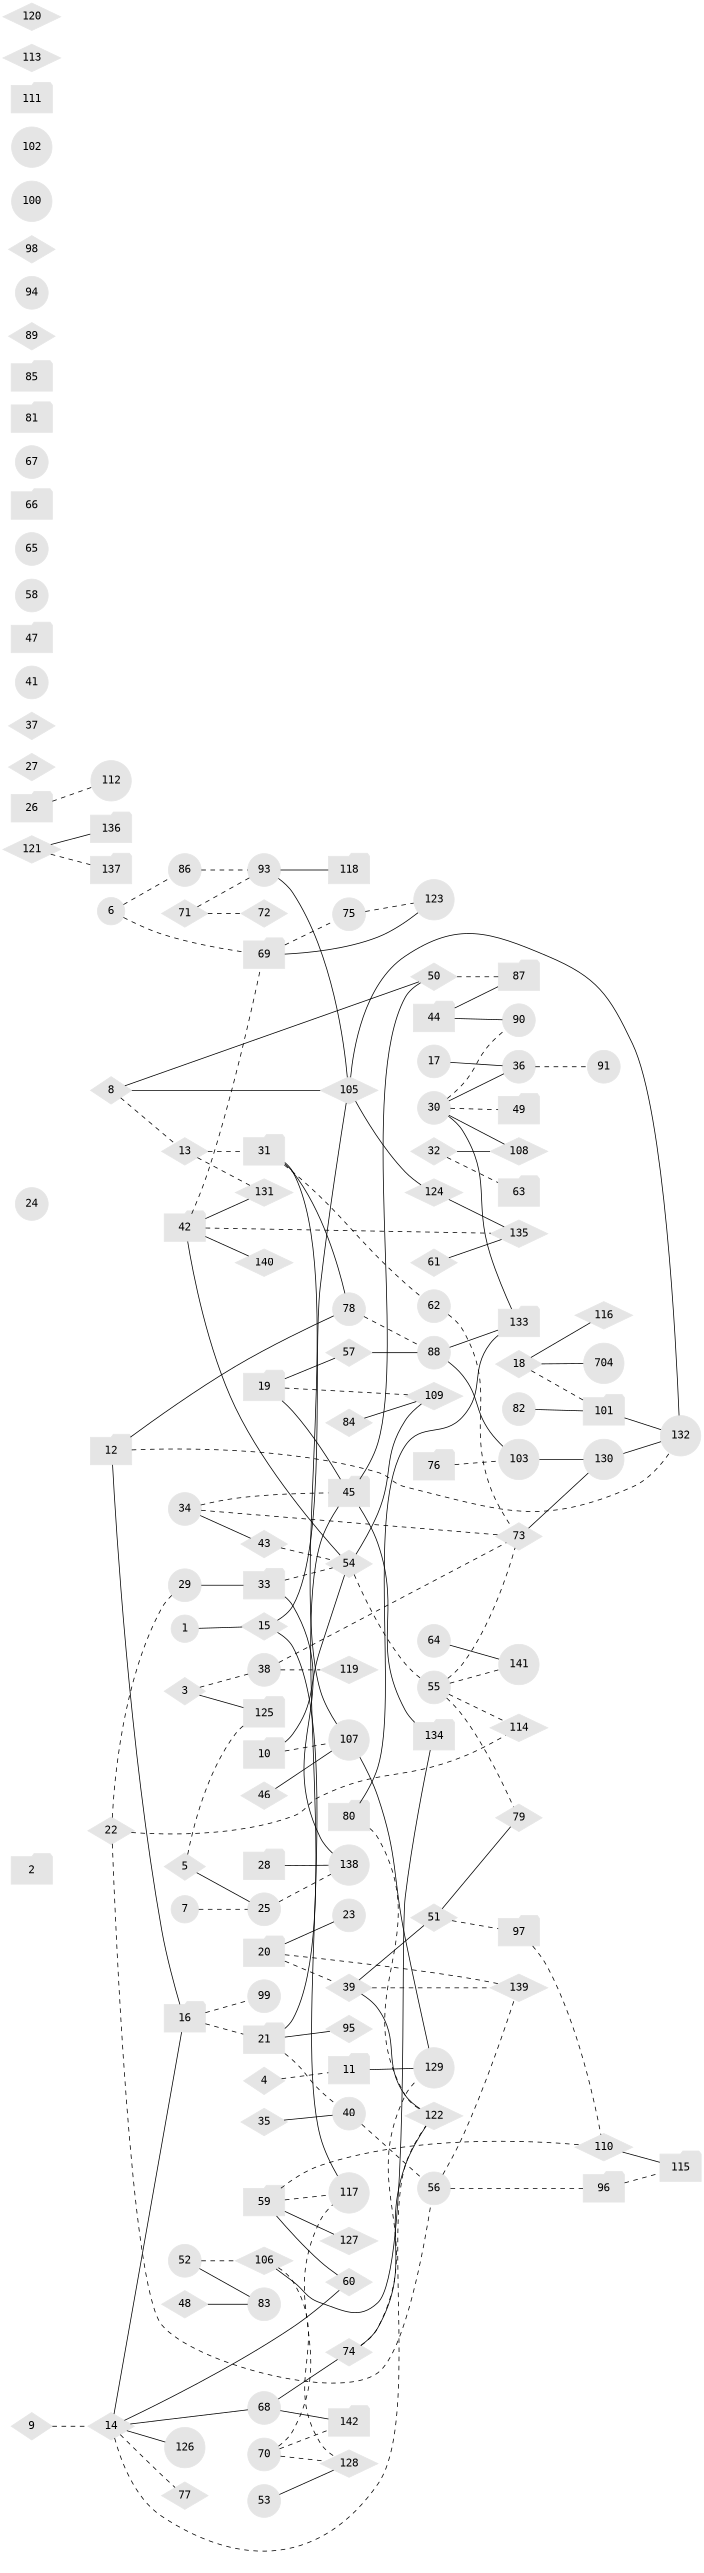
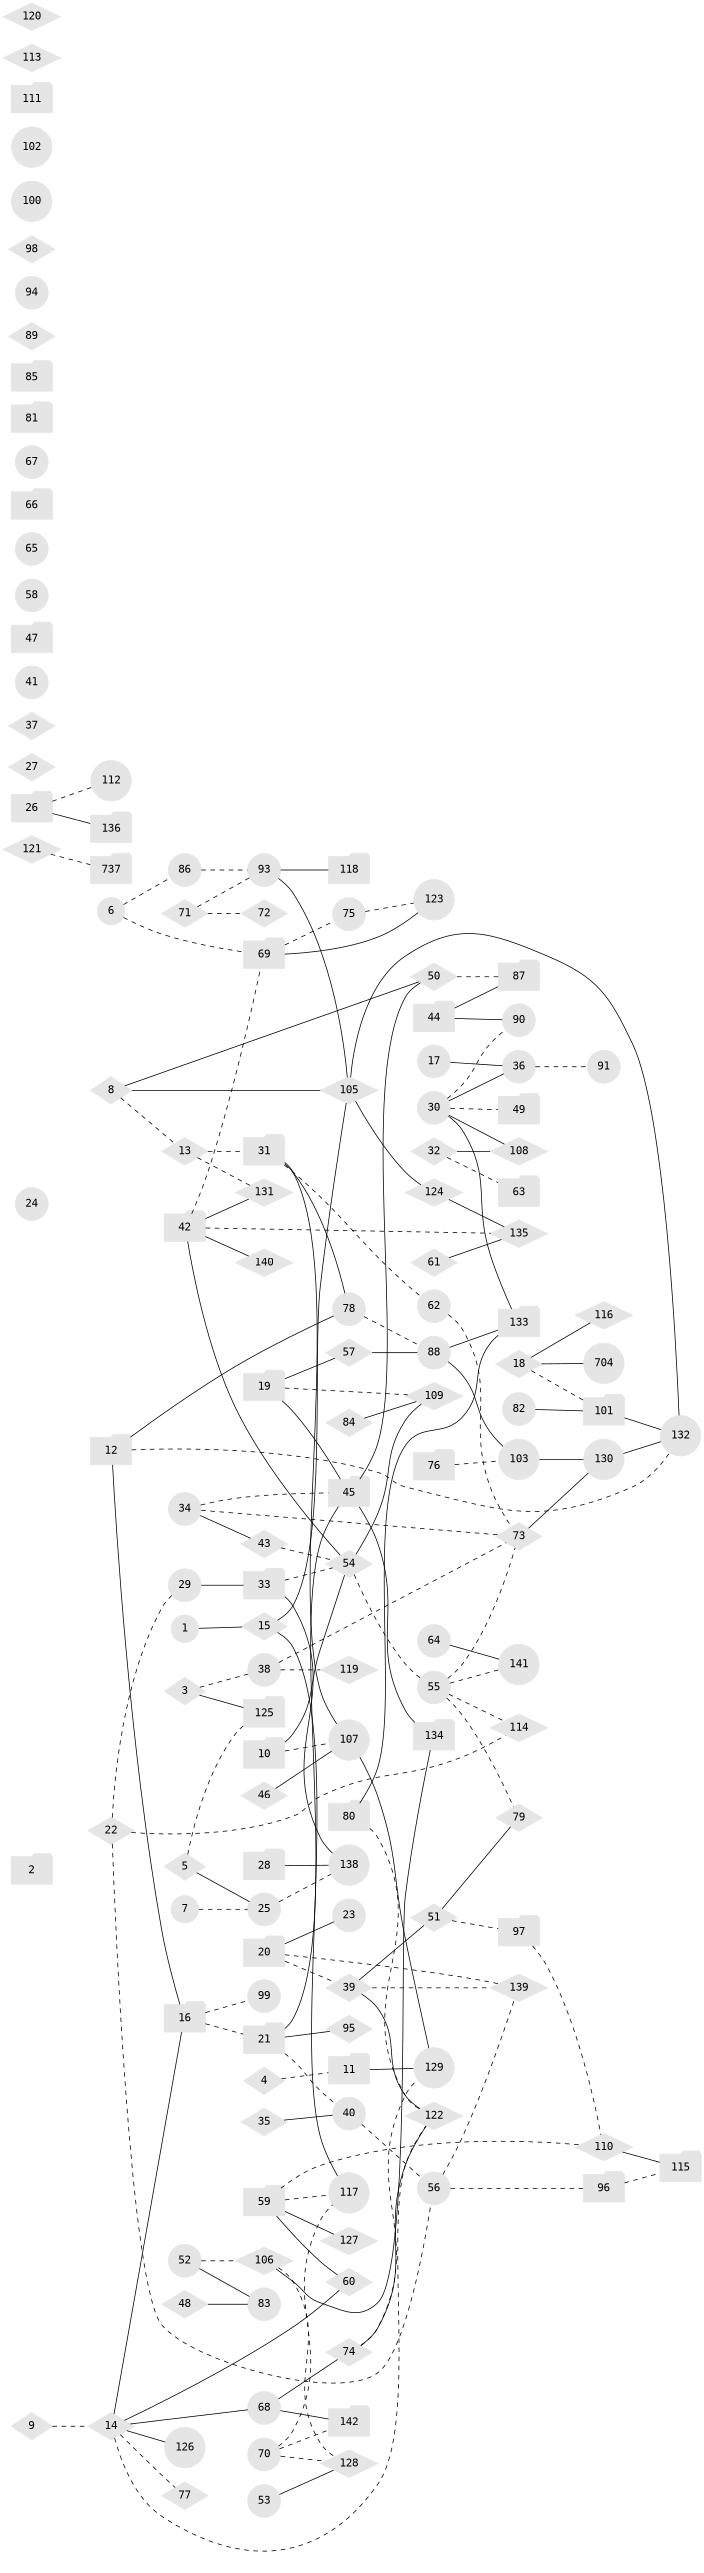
(71, 839) -> (71, 819)
(111, 870) -> (111, 870)
